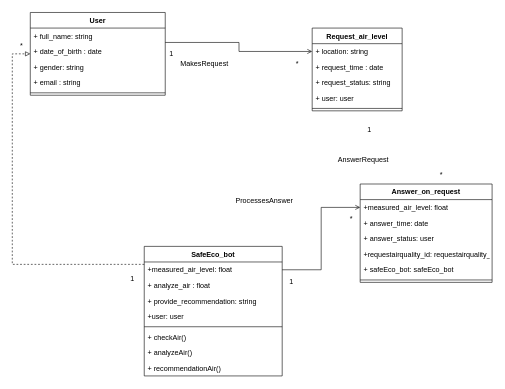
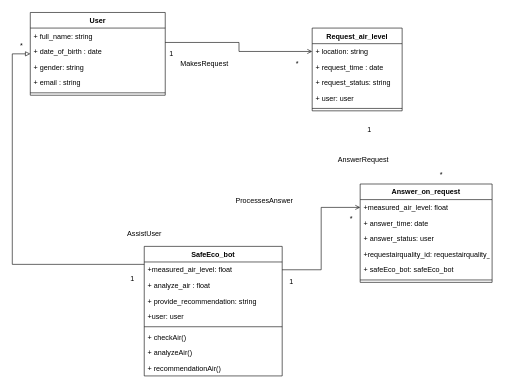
(12, 218) -> (12, 218)
none -> (144, 234)
